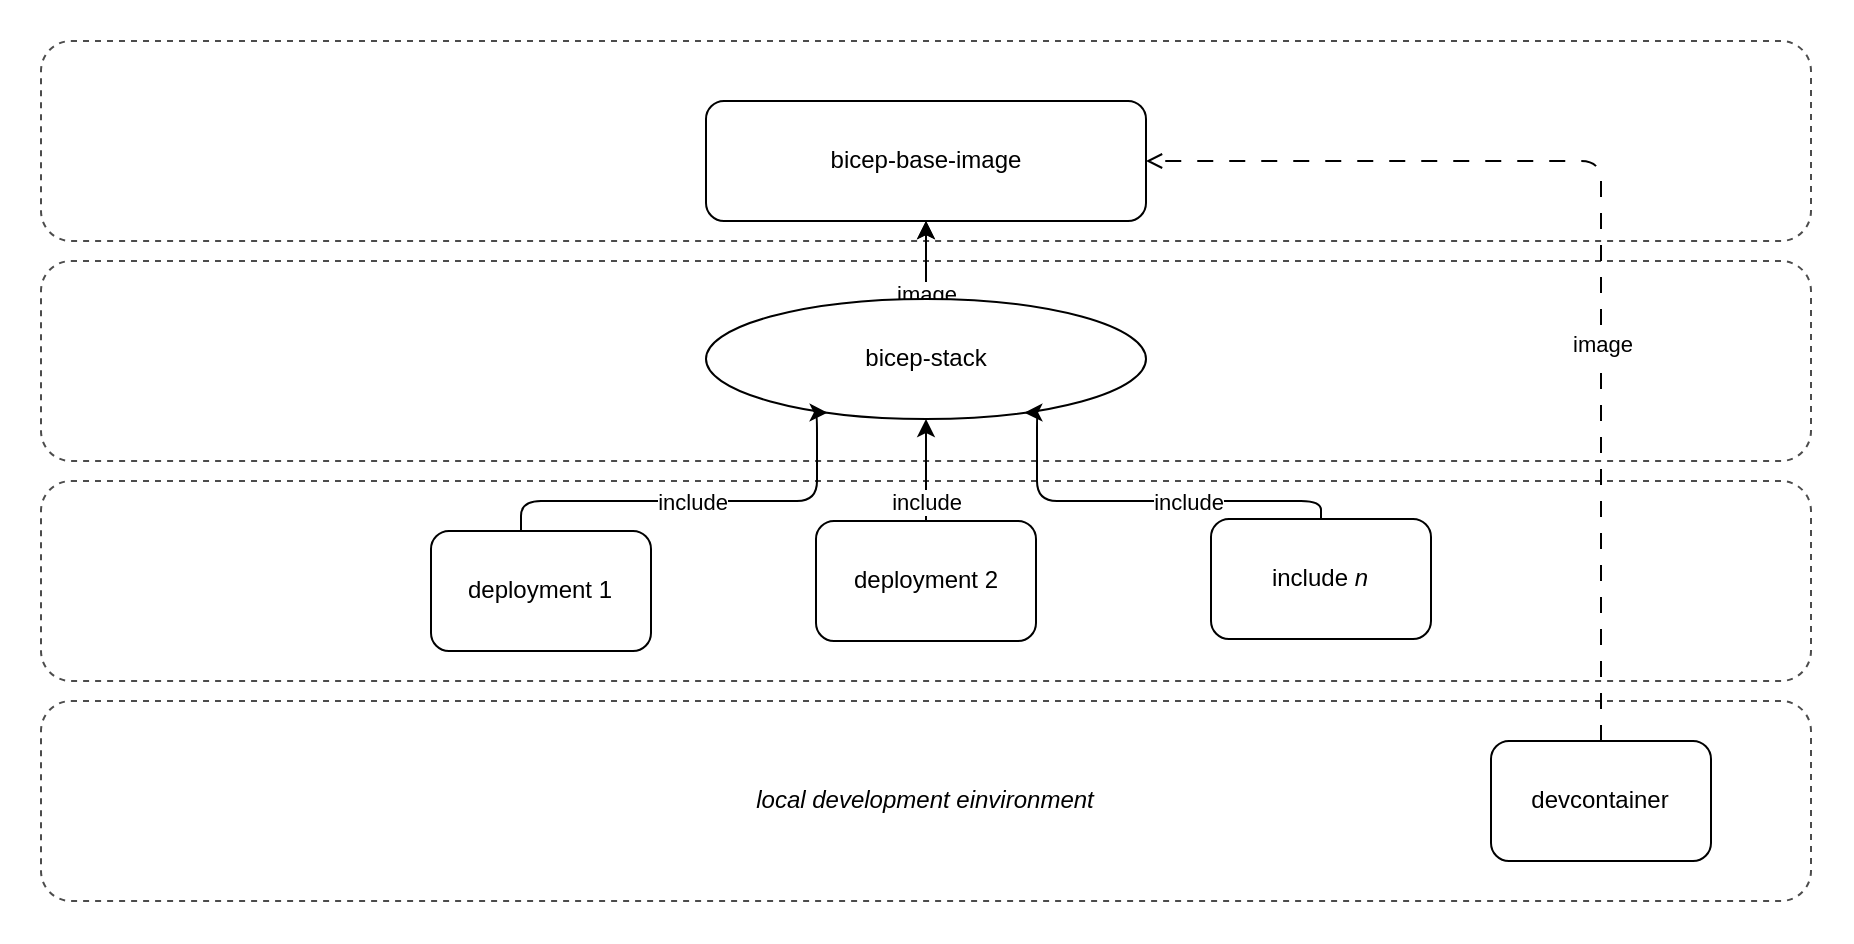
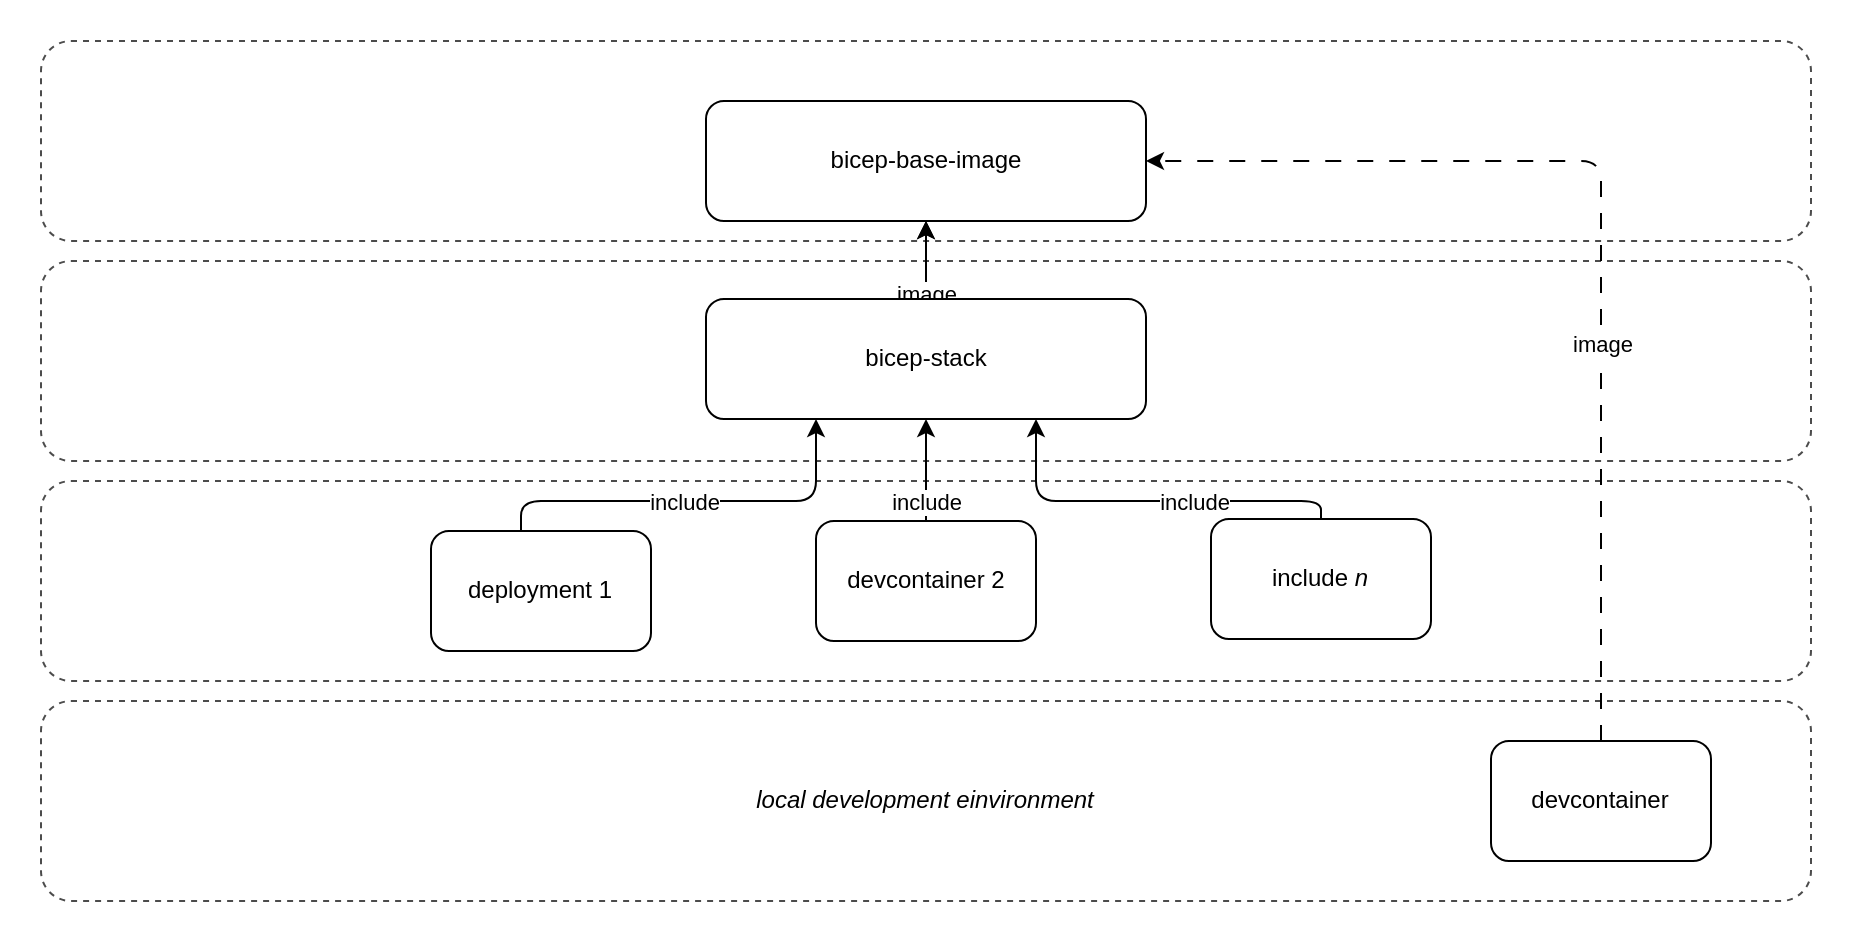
(1156, 161) -> (1161, 161)
(926, 359) -> (926, 359)
(927, 581) -> (927, 581)
